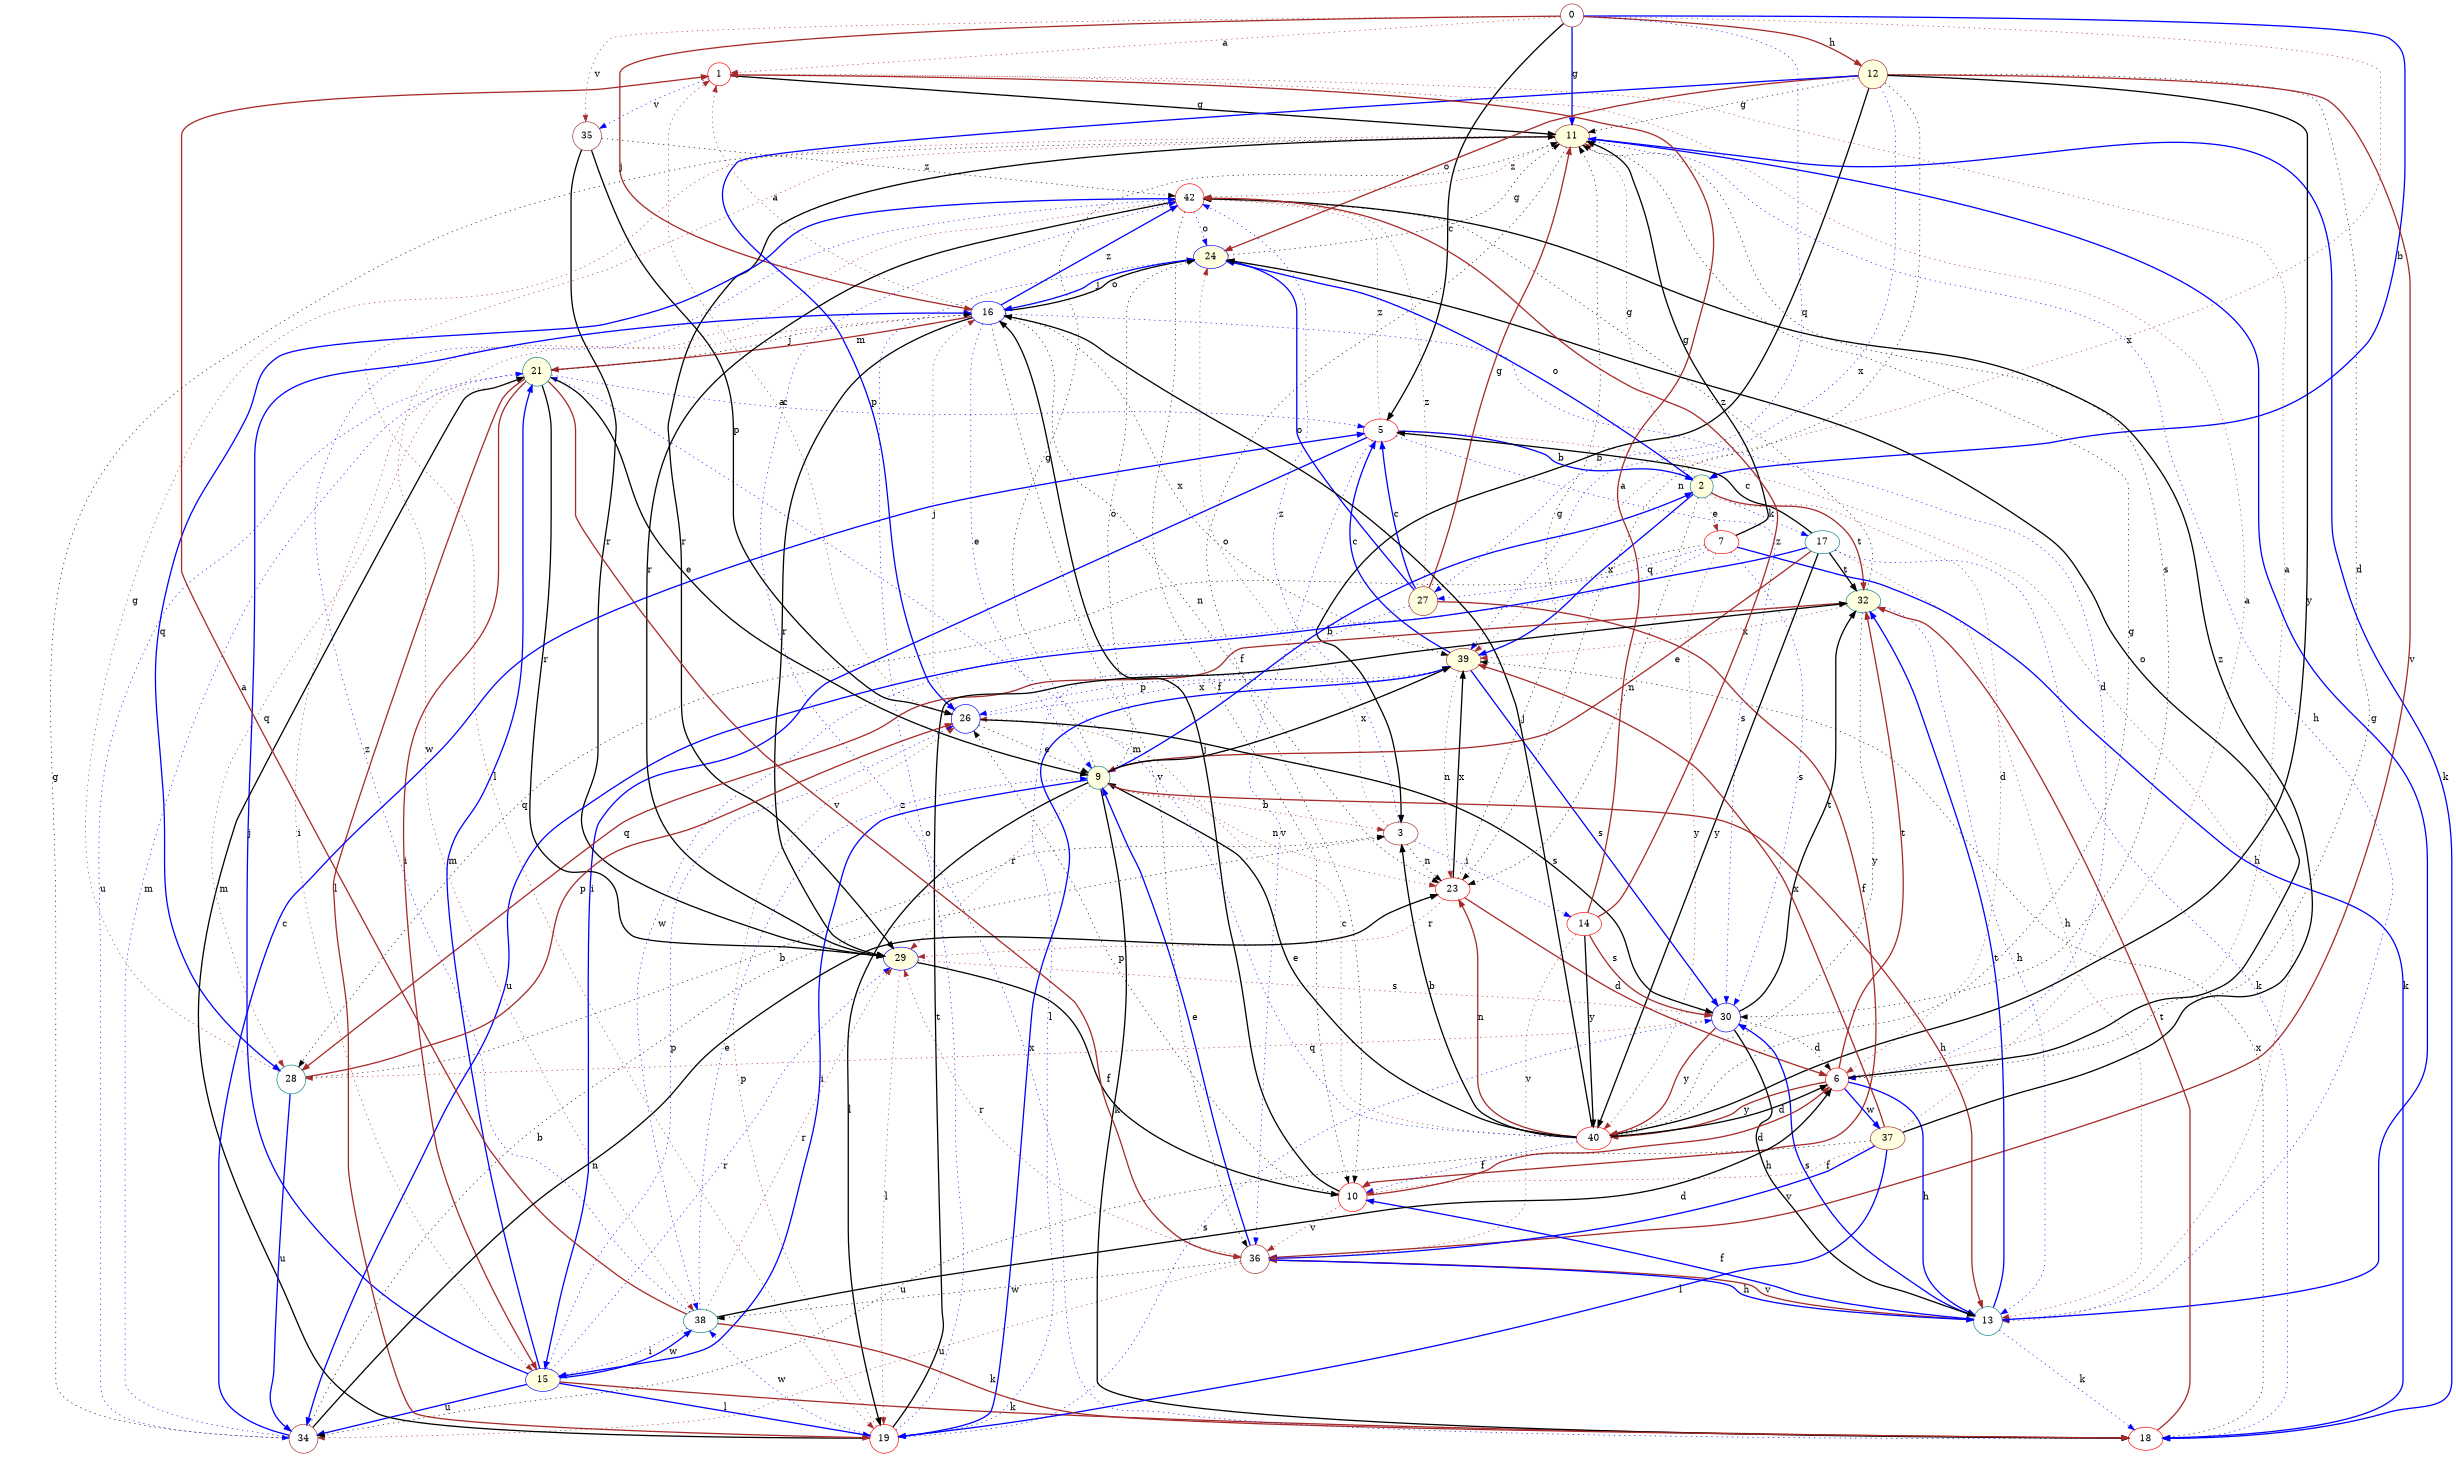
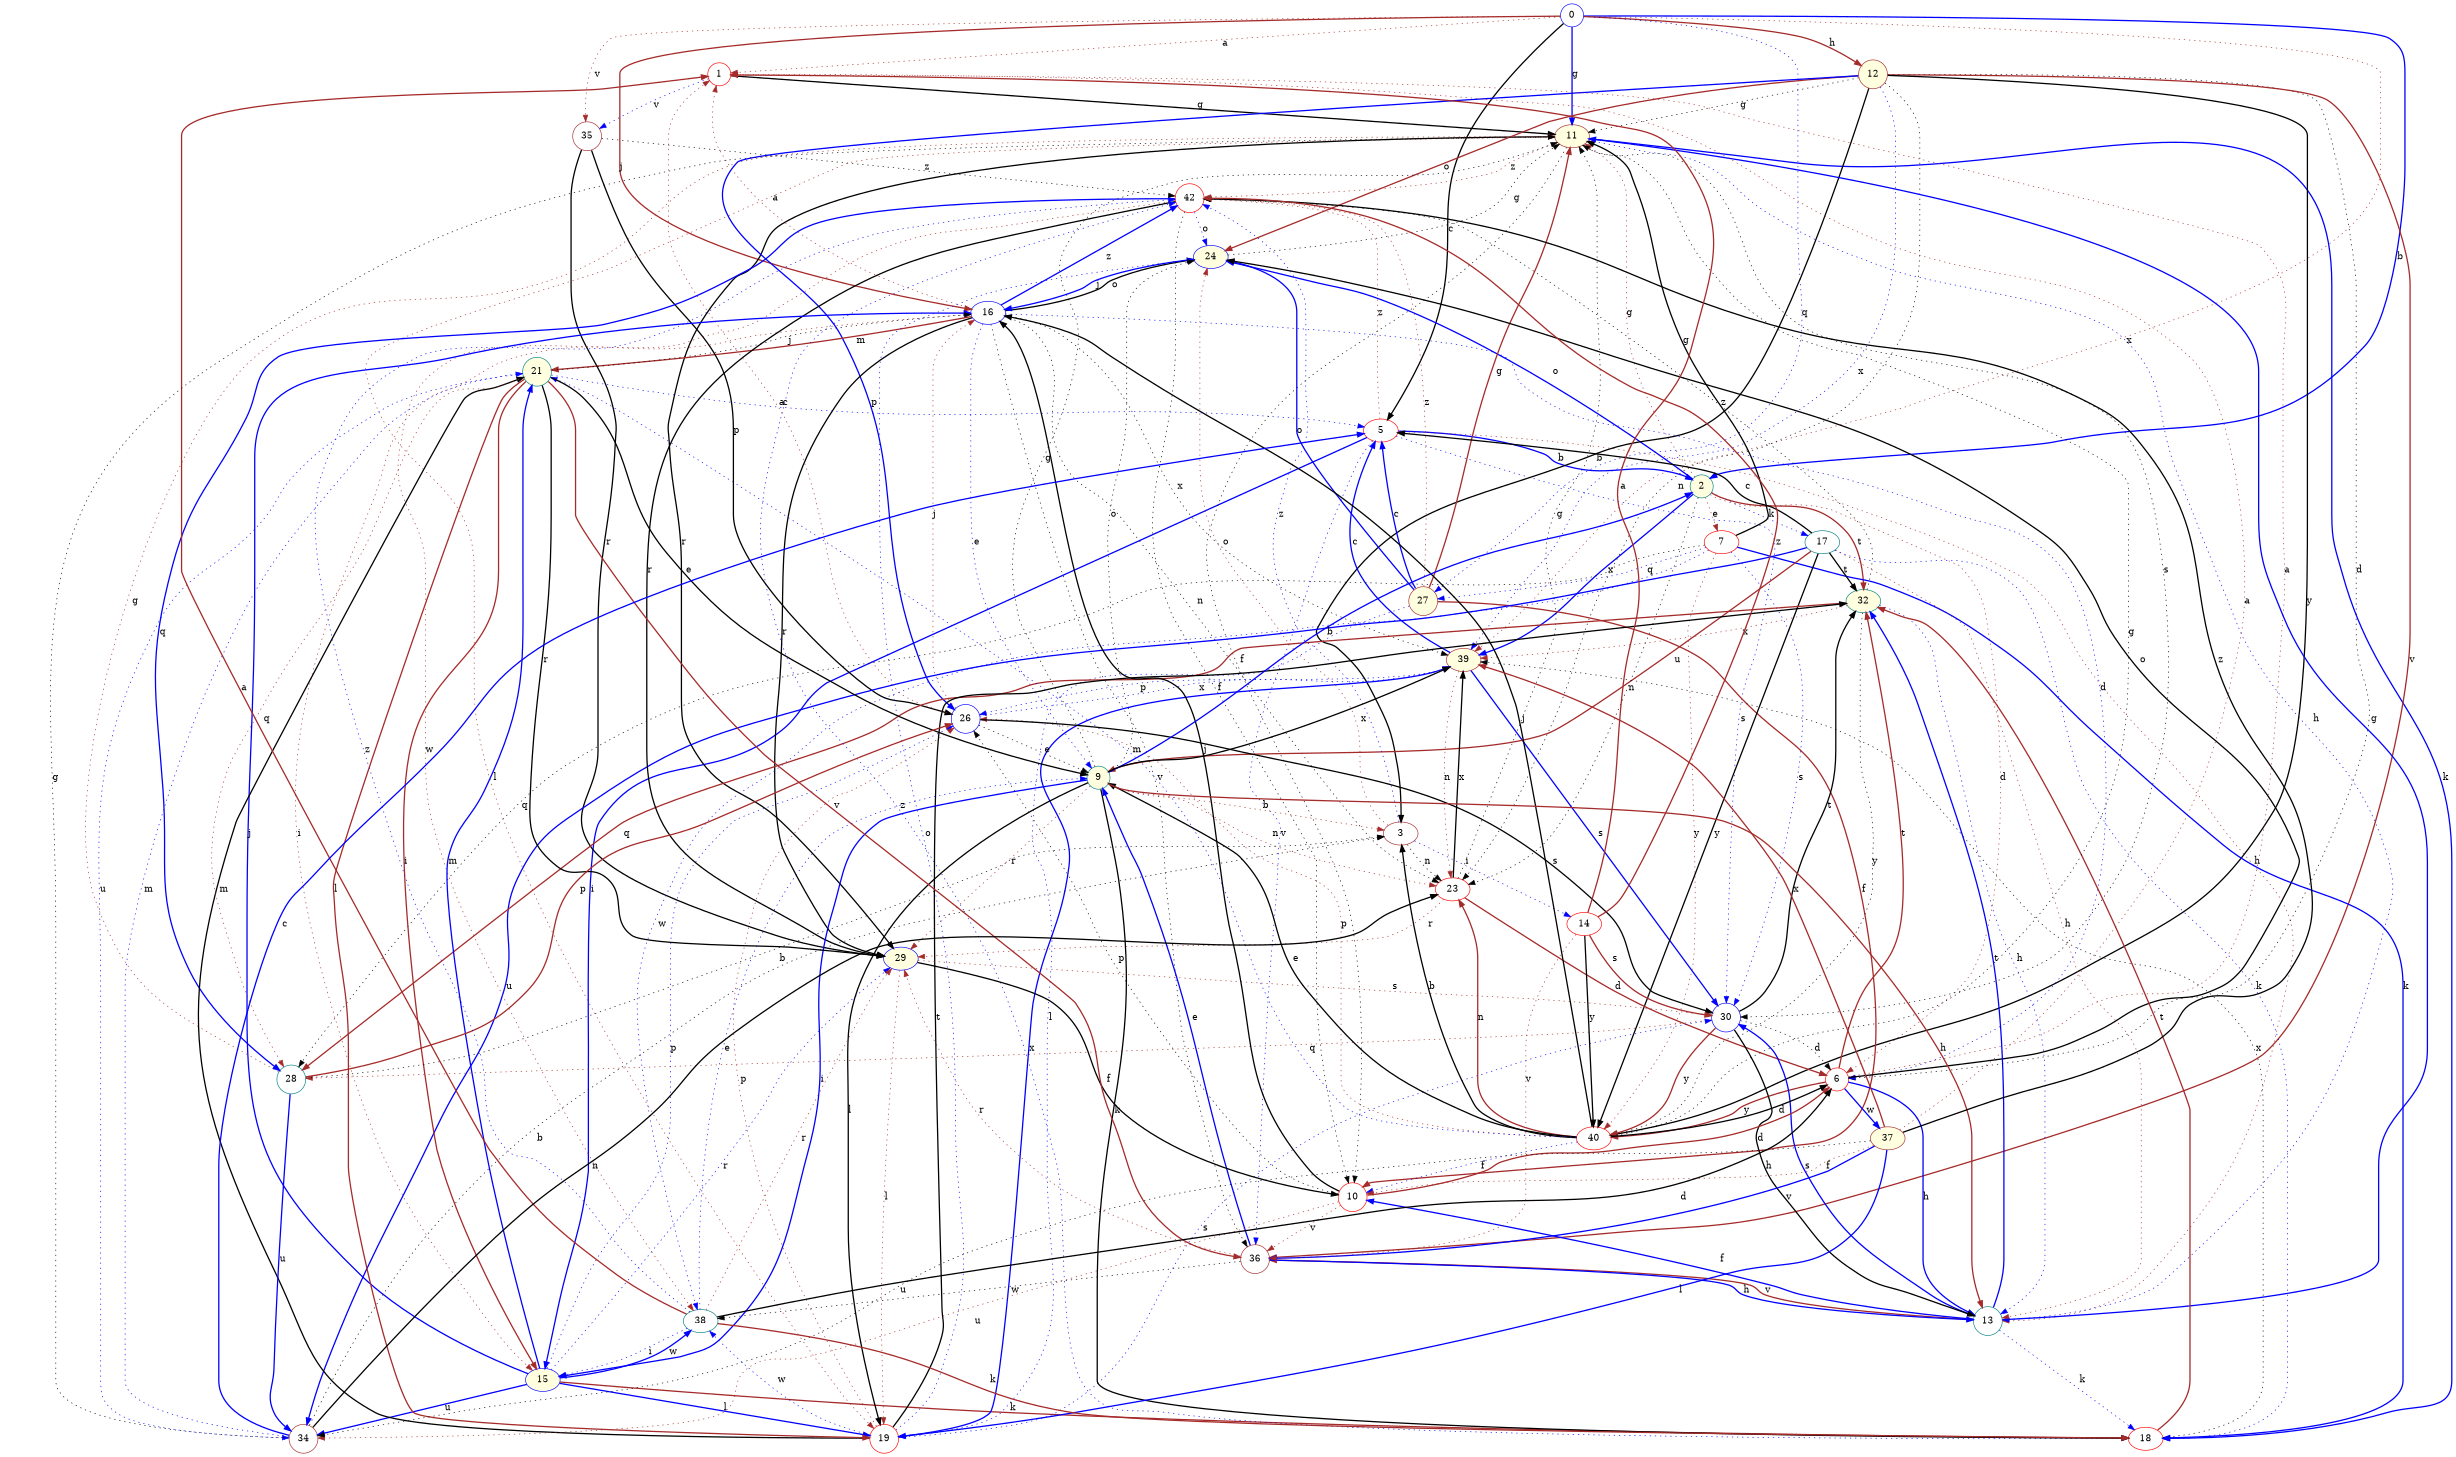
(1572, 15) -> (1572, 15)
(1678, 660) -> (1678, 660)
(1344, 924) -> (1344, 924)
(813, 1389) -> (826, 1352)
